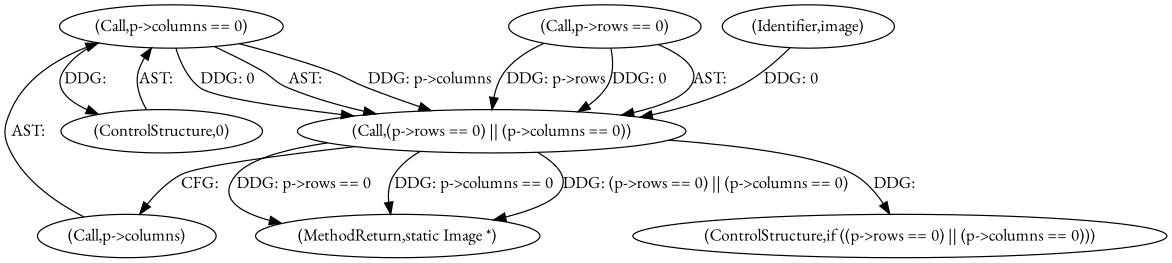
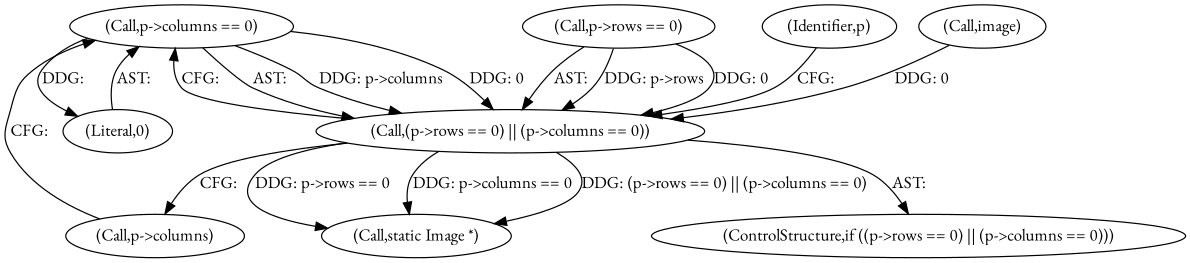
(808, 26) -> (982, 26)
none -> (829, 26)
none -> (250, 107)
(30, 131) -> (32, 131)
(162, 131) -> (118, 131)
(897, 184) -> (911, 184)
(398, 236) -> (416, 236)
